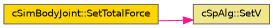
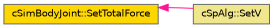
(171, 21) -> (181, 8)
